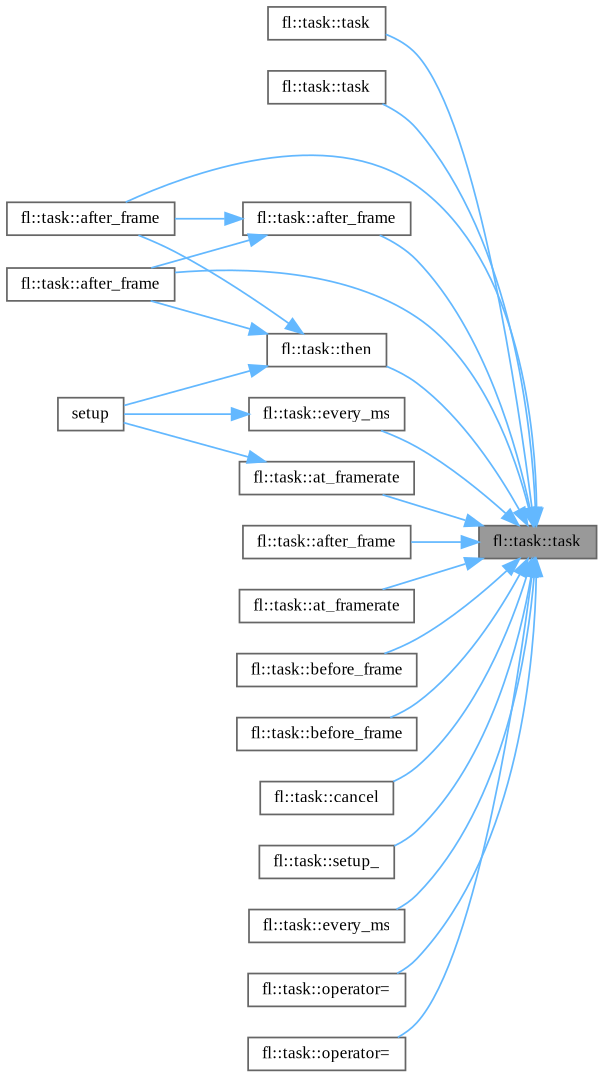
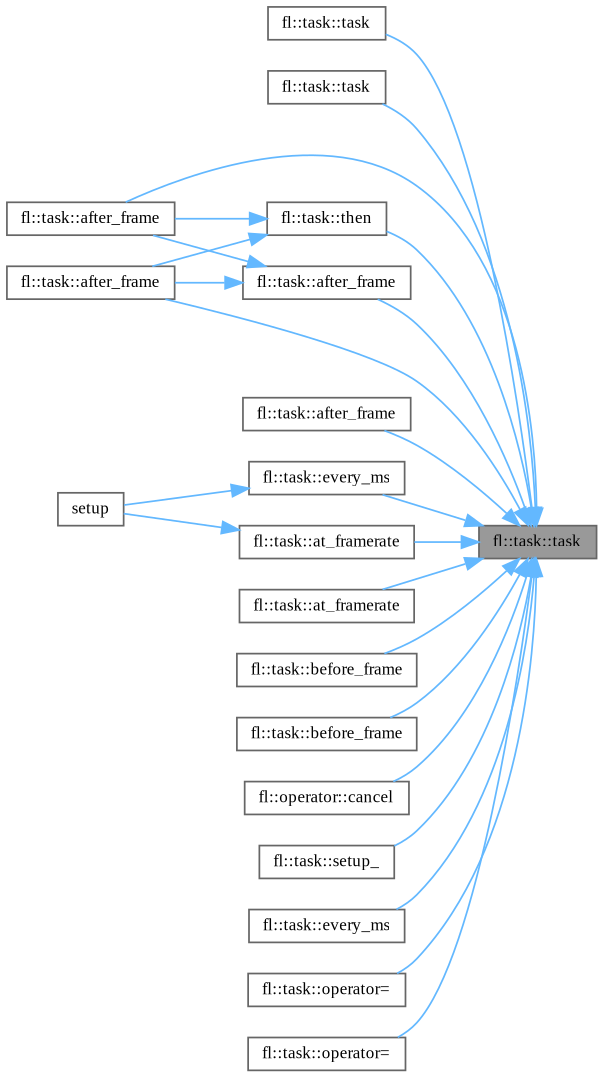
(187, 388) -> none
(327, 798) -> (327, 798)
